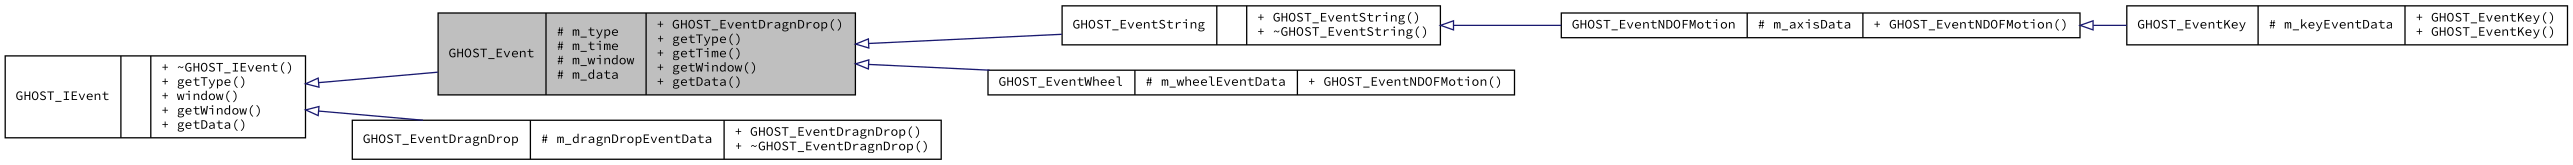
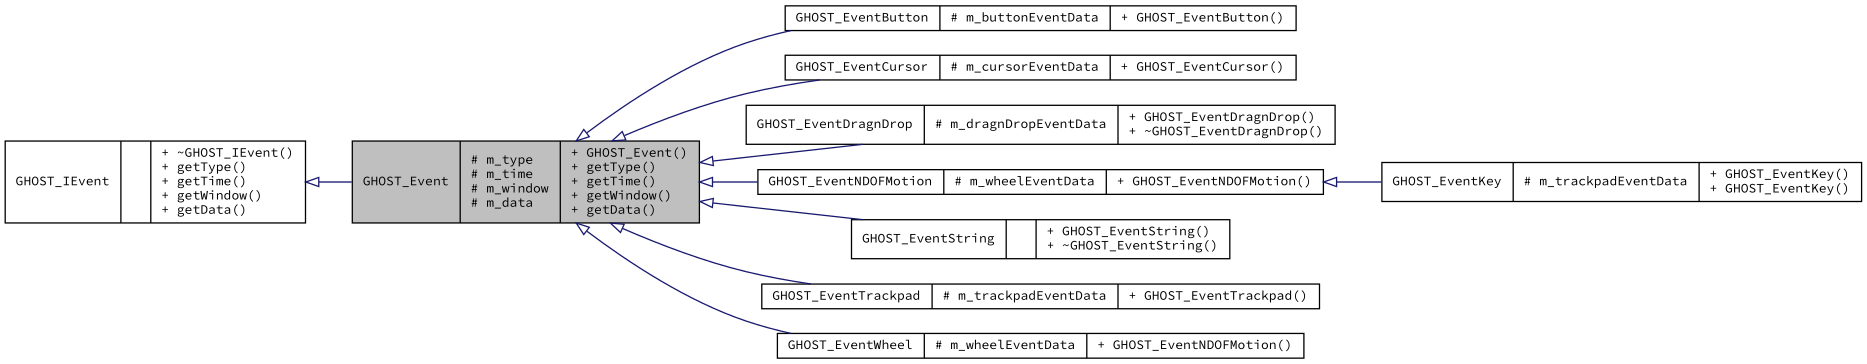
none -> (1041, 18)
(751, 25) -> (630, 153)
(1507, 25) -> (735, 182)
(1805, 25) -> (1025, 181)
(2332, 25) -> (1606, 181)
none -> (1041, 68)
(201, 96) -> (205, 181)
(371, 116) -> (788, 153)
none -> (1041, 296)
